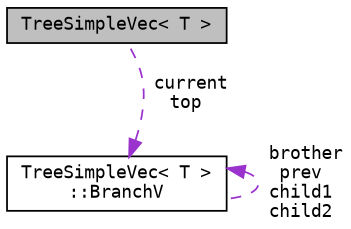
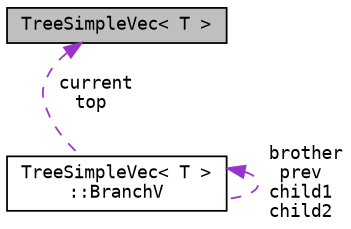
(144, 90) -> (46, 107)
